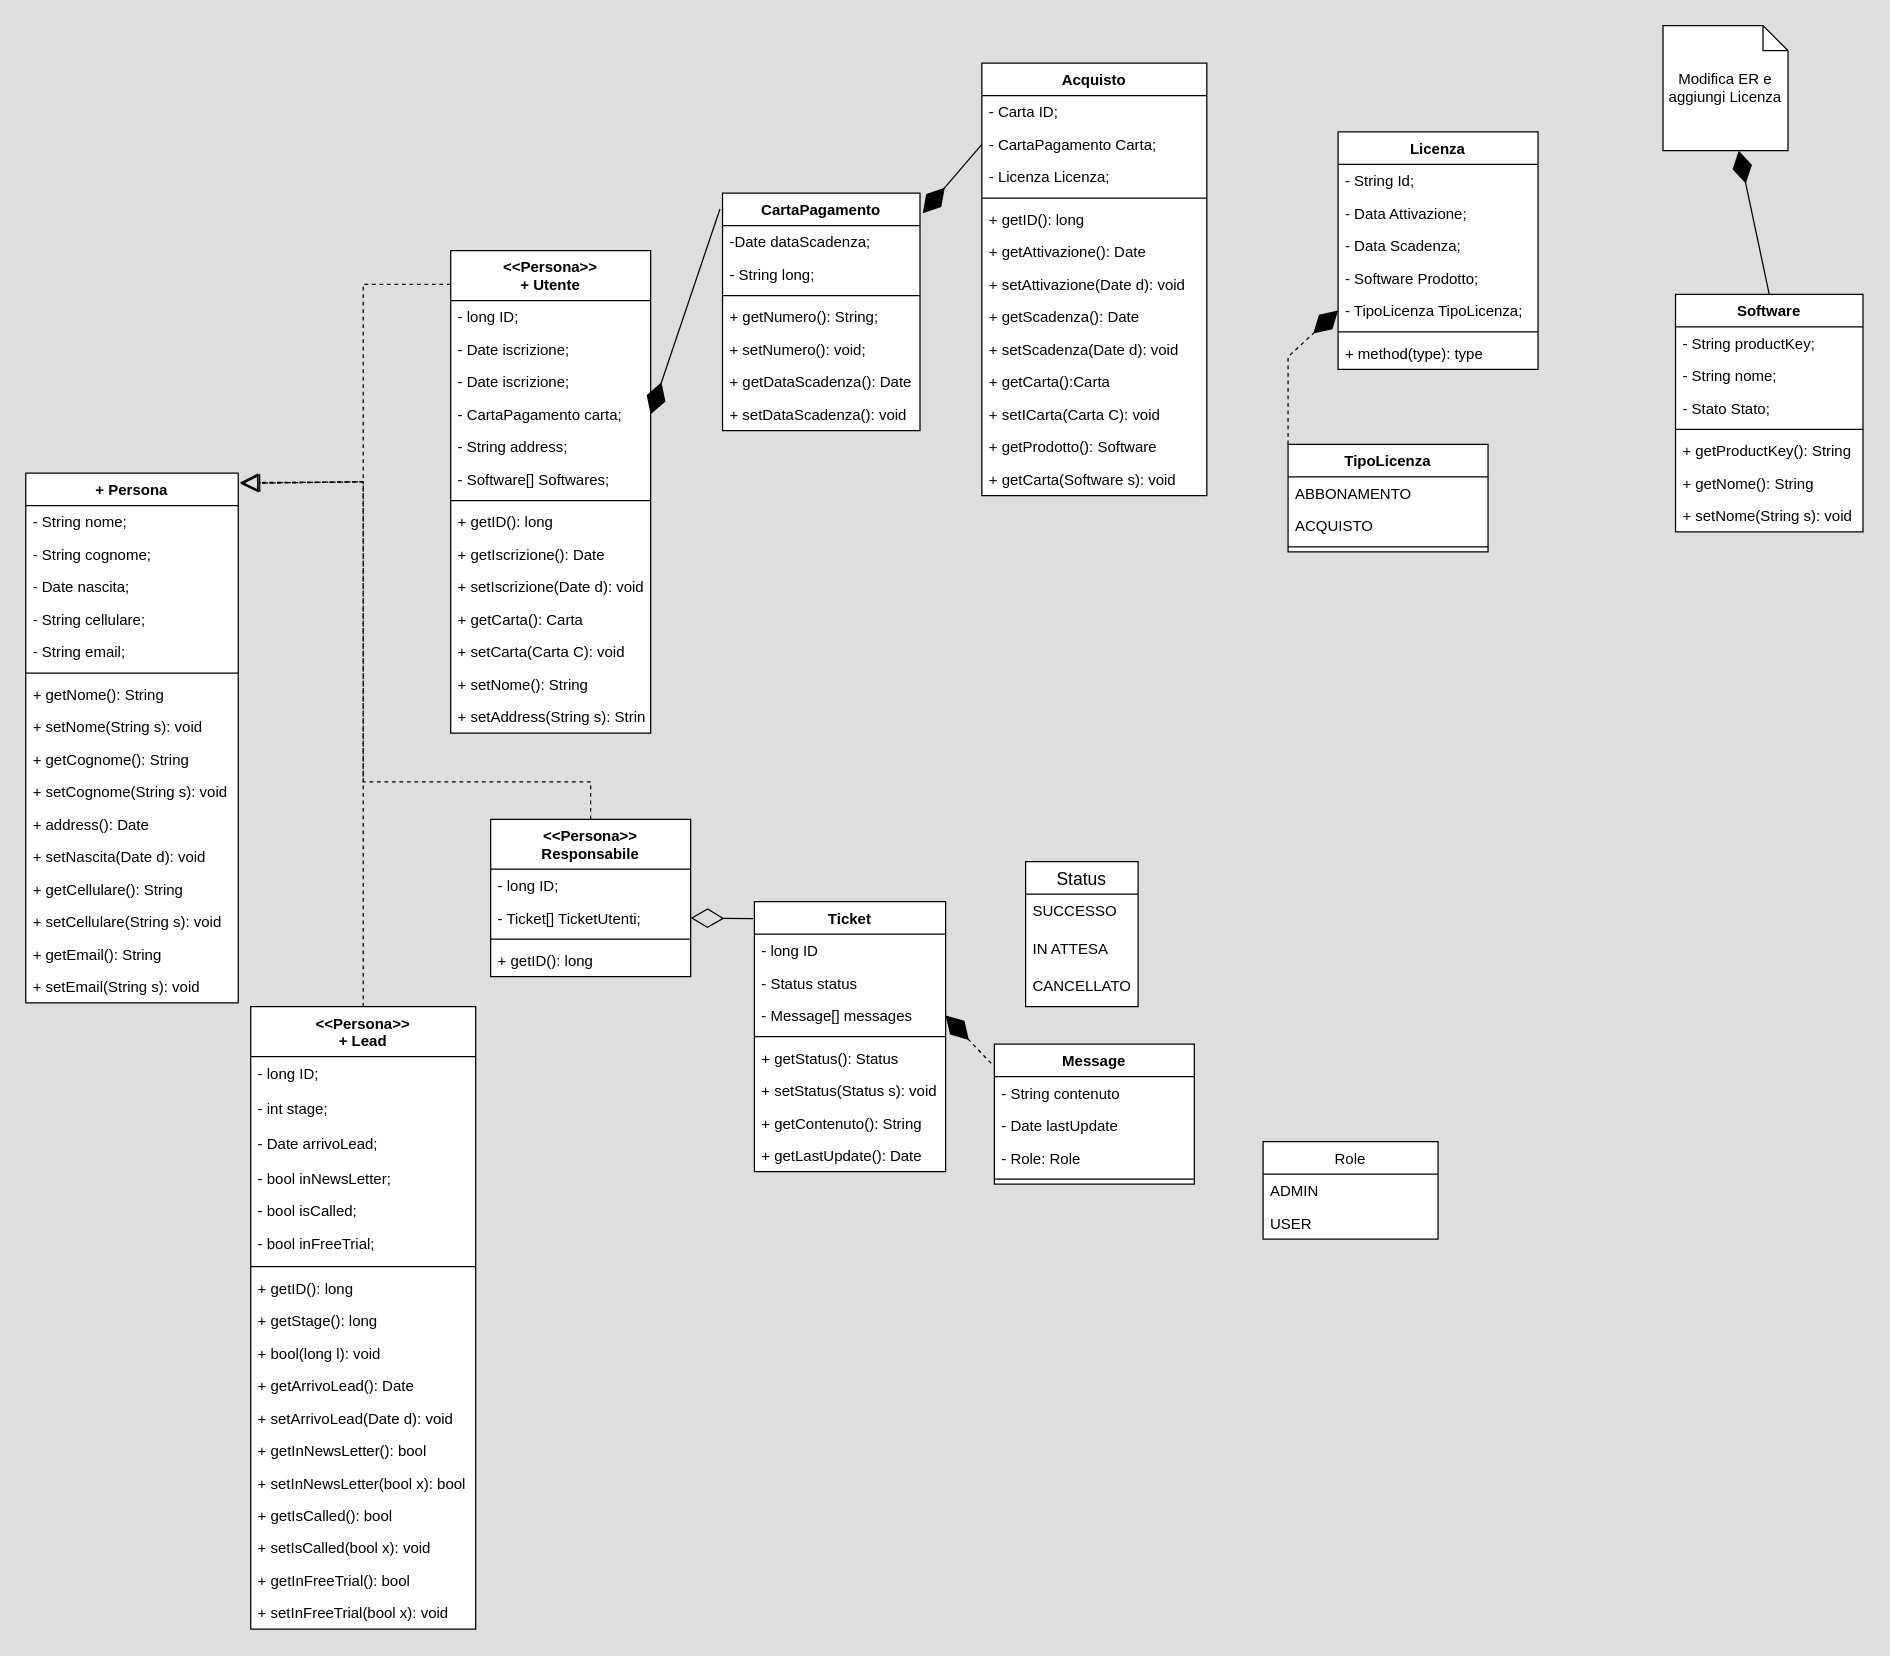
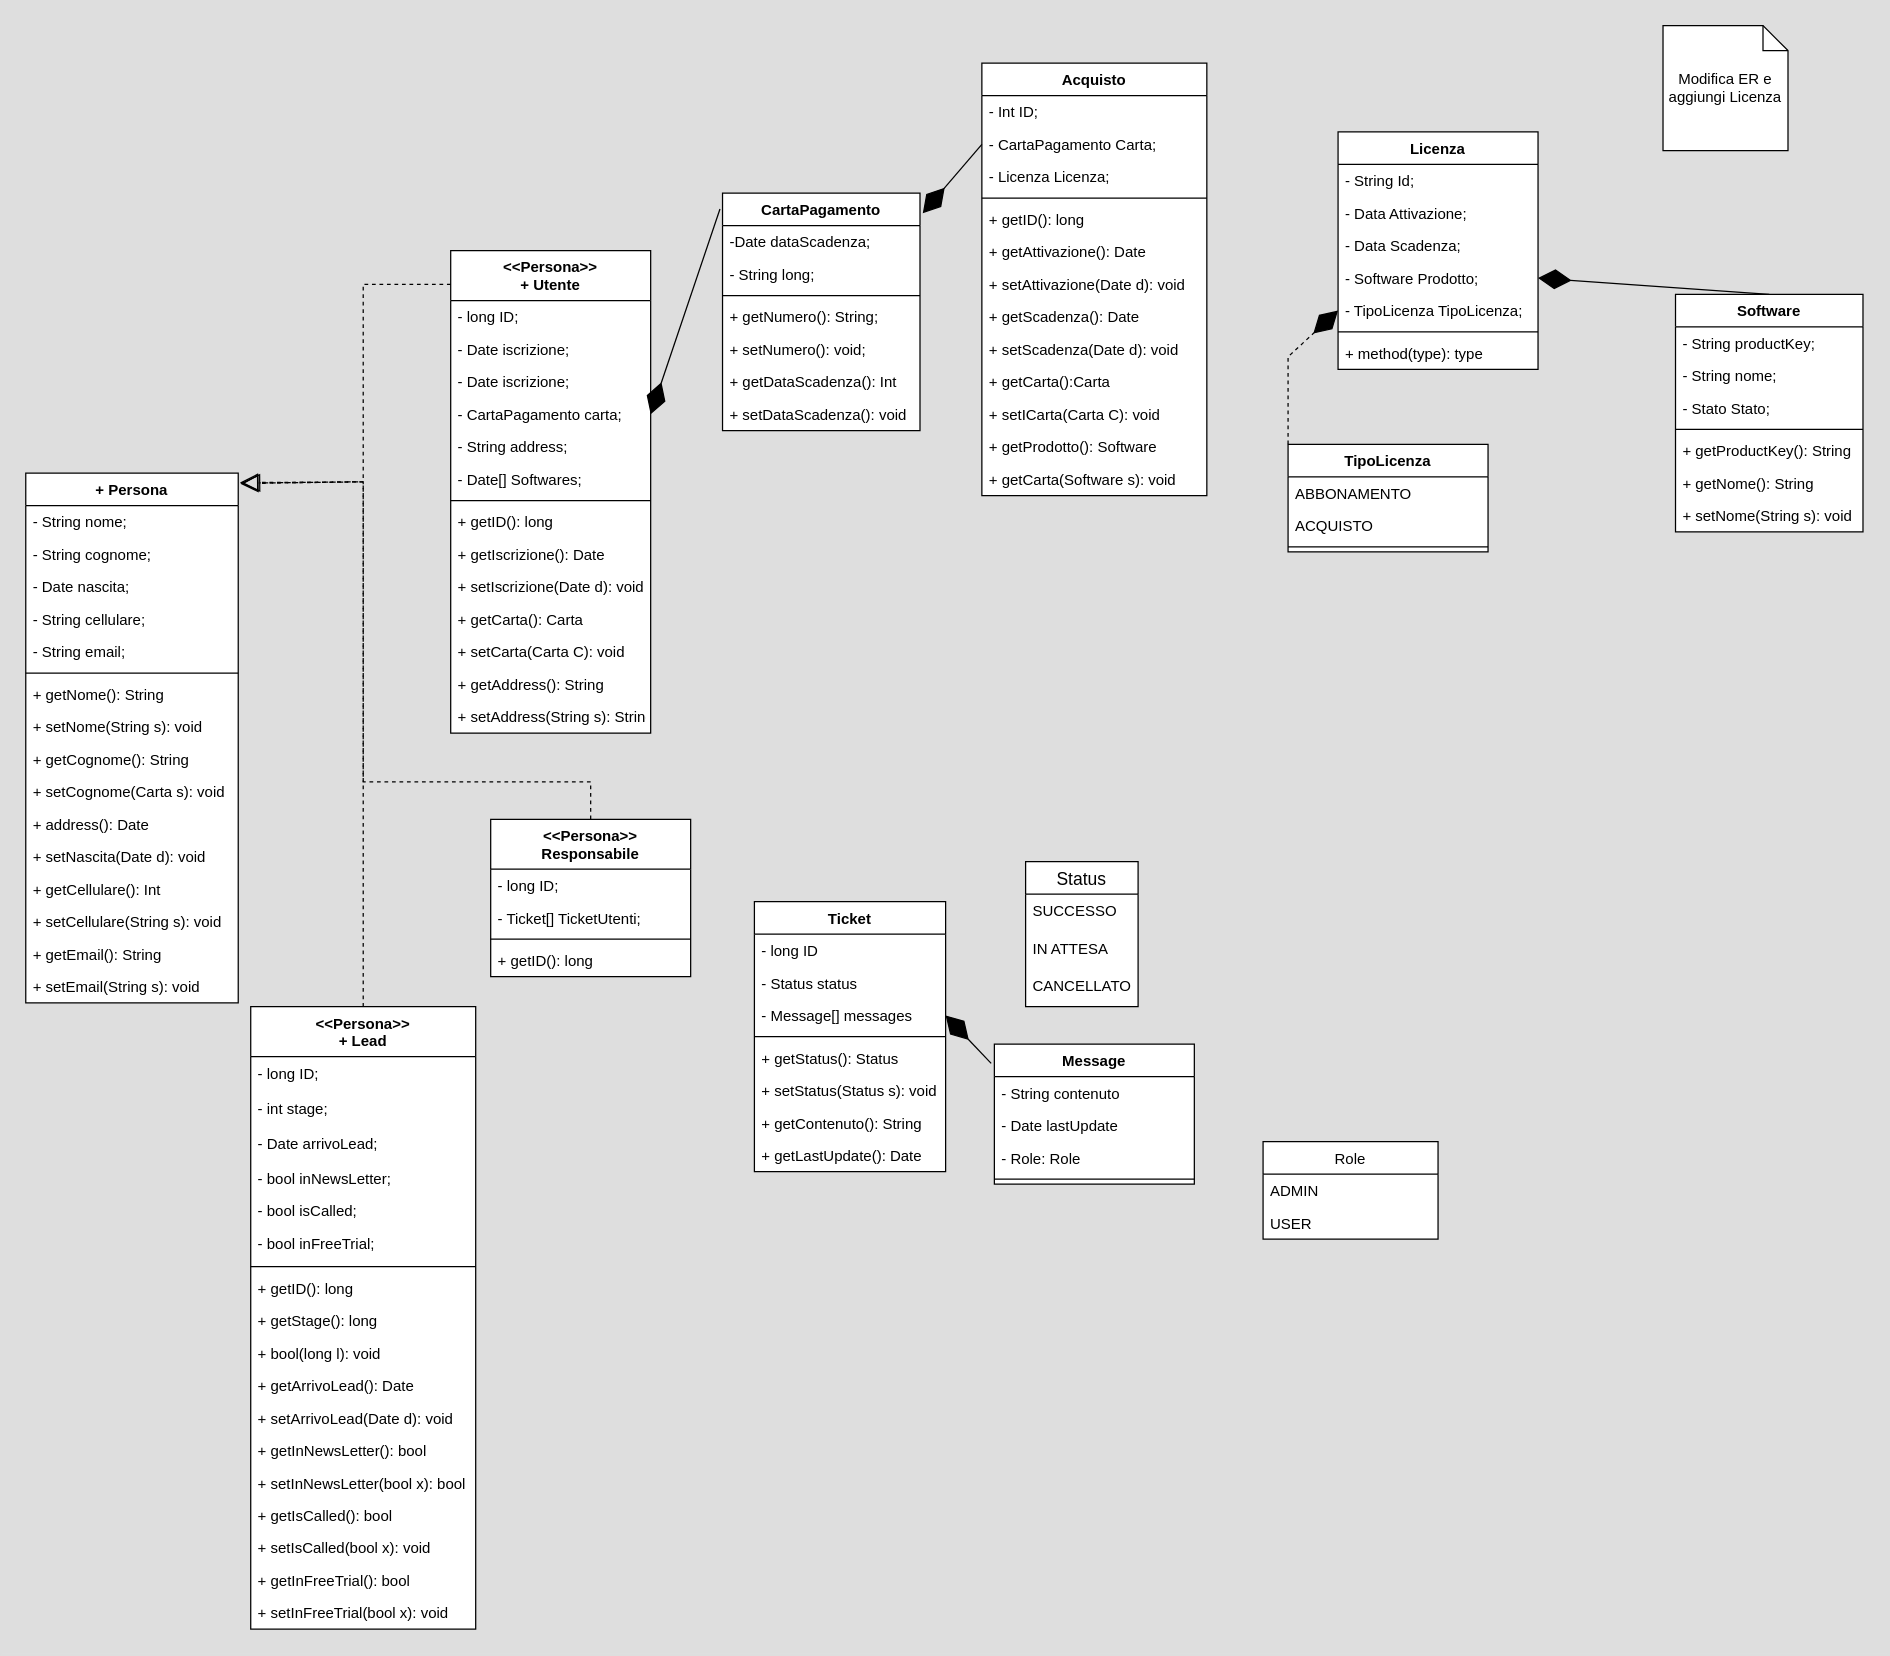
(1031, 113) -> (1023, 113)
(1758, 238) -> (1670, 287)
(829, 383) -> (824, 383)
(548, 480) -> (531, 480)
(530, 685) -> (542, 685)
(138, 793) -> (136, 793)
(120, 890) -> (109, 890)
(739, 919) -> none
(979, 1051) -> (979, 1051)
